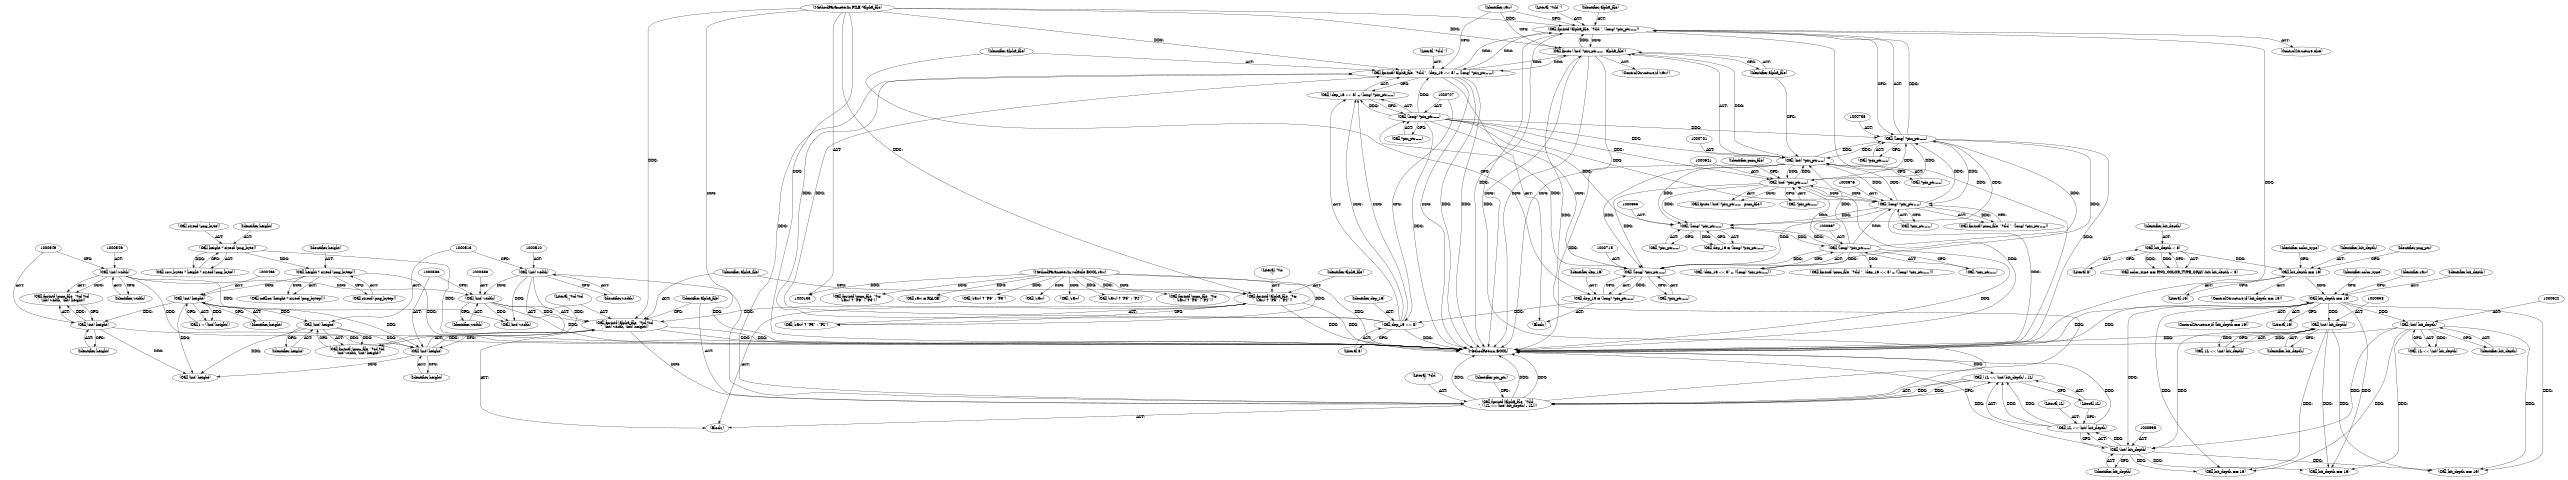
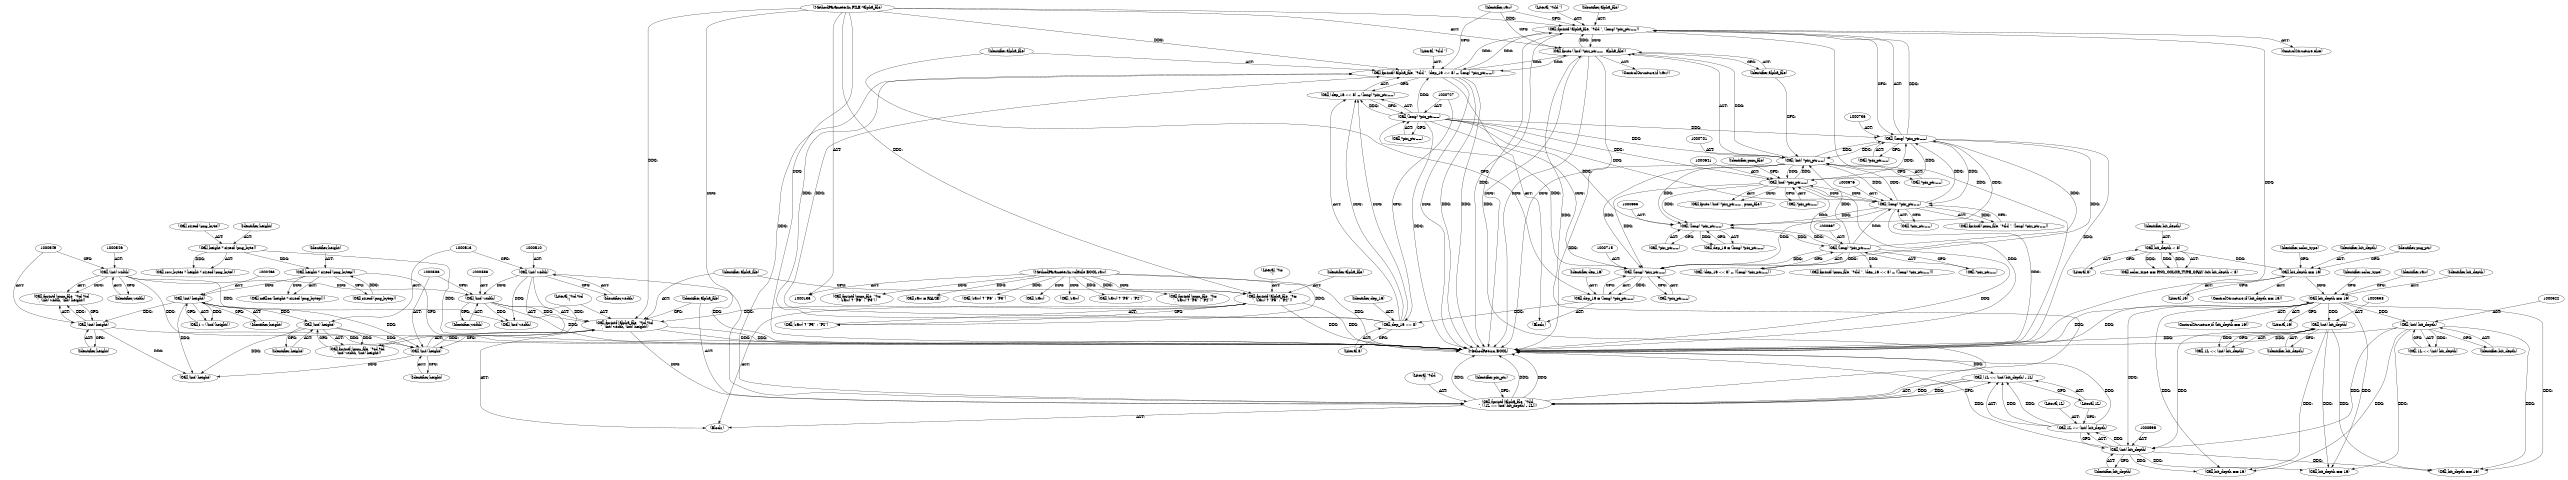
(1456, 30) -> (1456, 30)
(2181, 259) -> (2181, 259)
(207, 260) -> none
(375, 286) -> (375, 286)
(876, 286) -> (876, 286)
(432, 312) -> (432, 312)
(1431, 343) -> none
